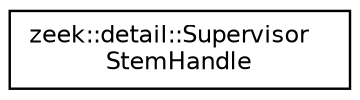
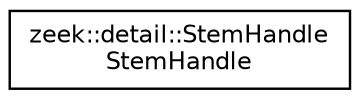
(180, 50) -> (180, 50)
